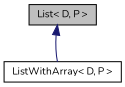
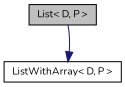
(56, 49) -> (69, 38)
